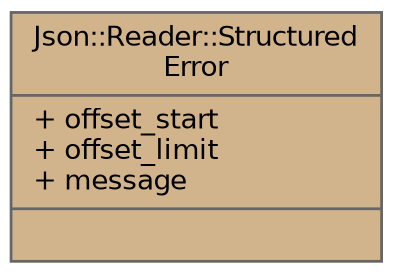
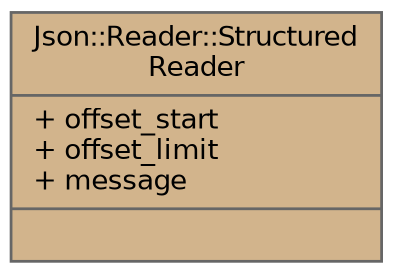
(196, 68) -> (196, 68)
